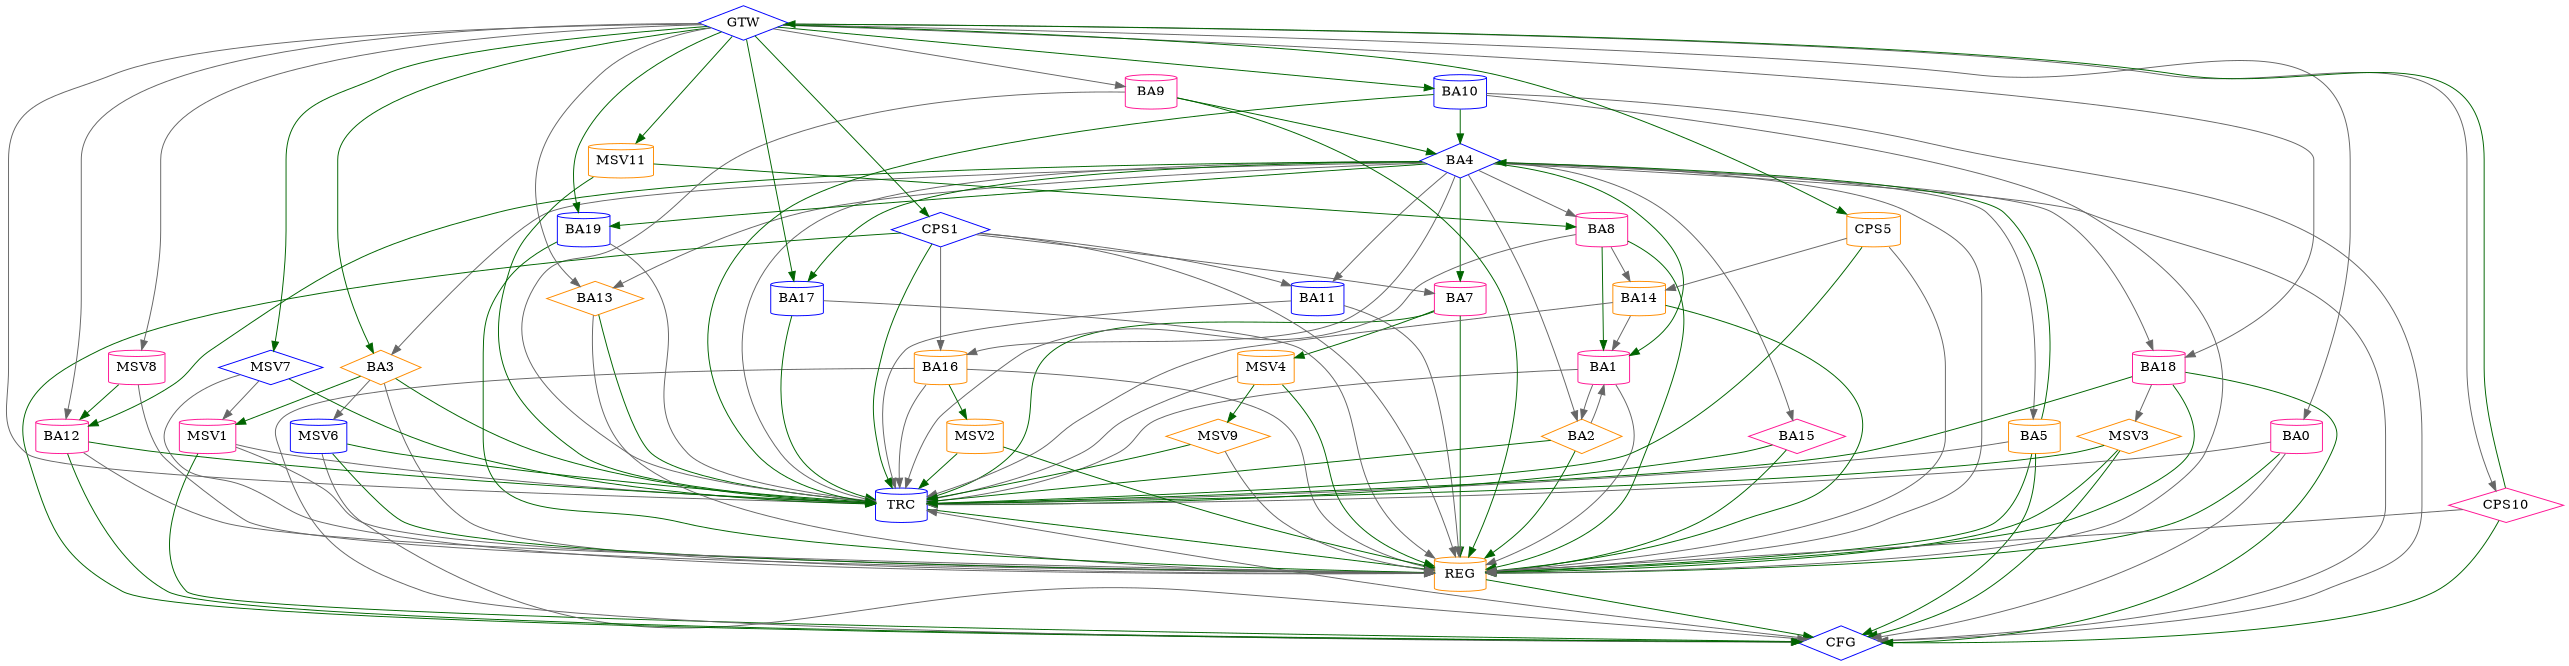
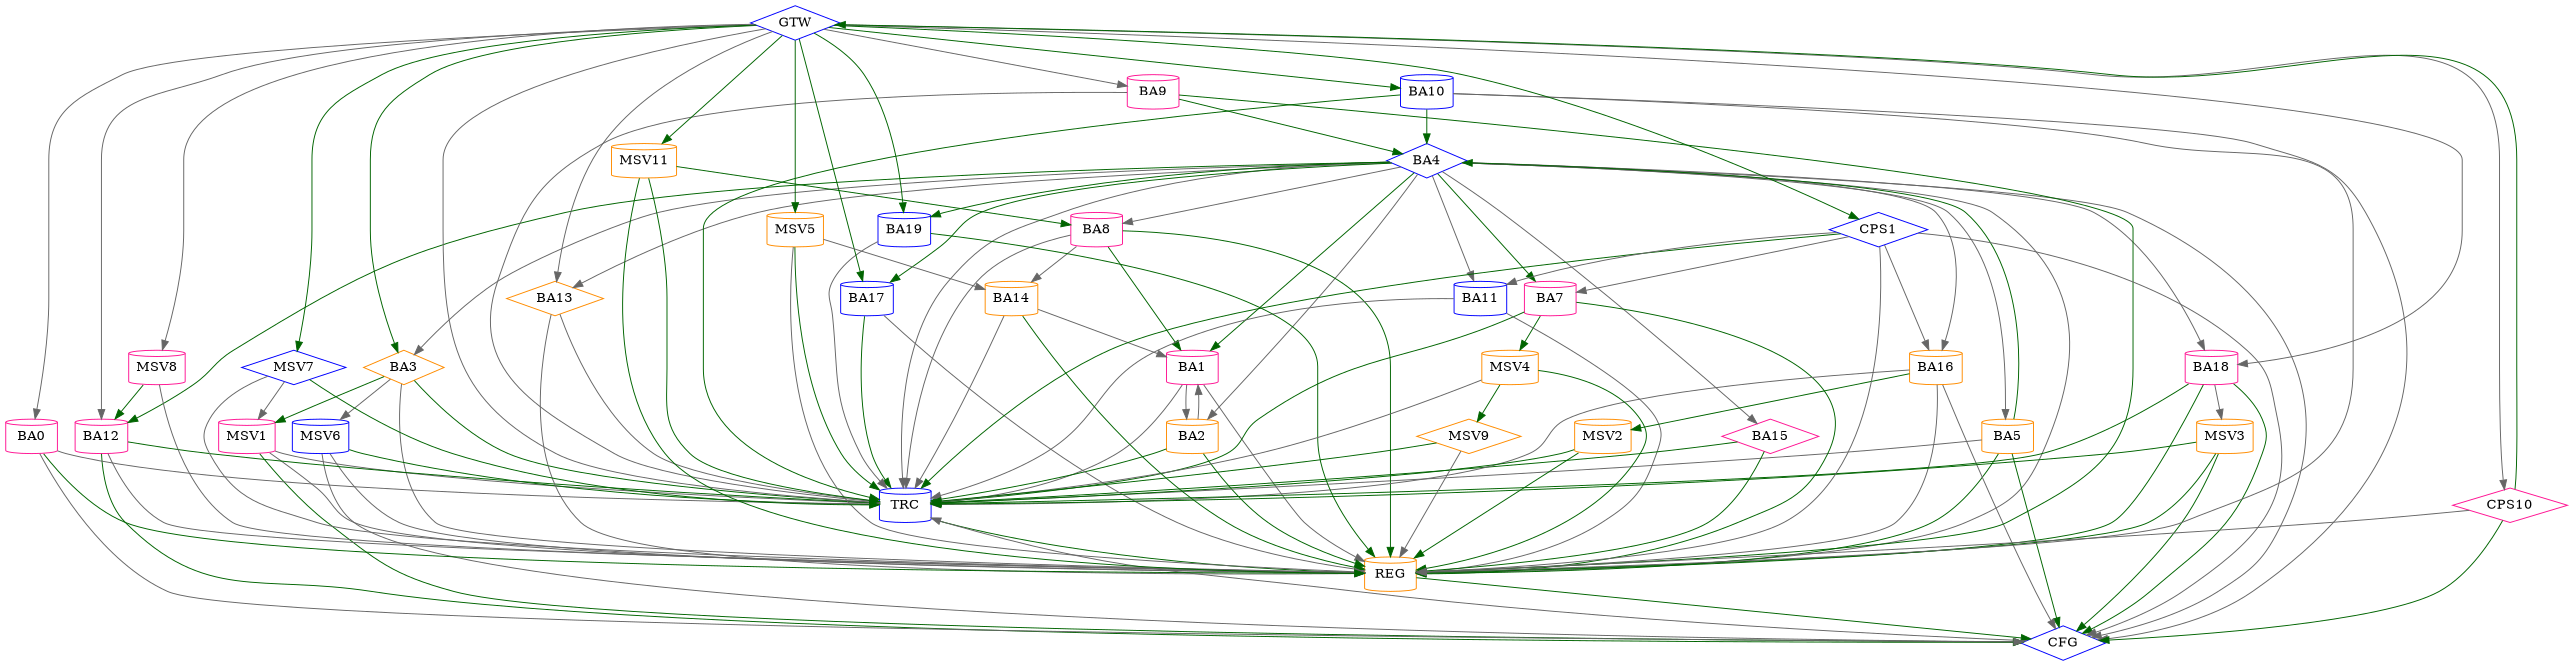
(1874, 230) -> (795, 230)
(1582, 436) -> (1192, 436)
(2129, 436) -> (2225, 436)
(666, 462) -> (659, 456)
none -> (859, 533)
(863, 562) -> (826, 562)
(184, 602) -> (2245, 349)
